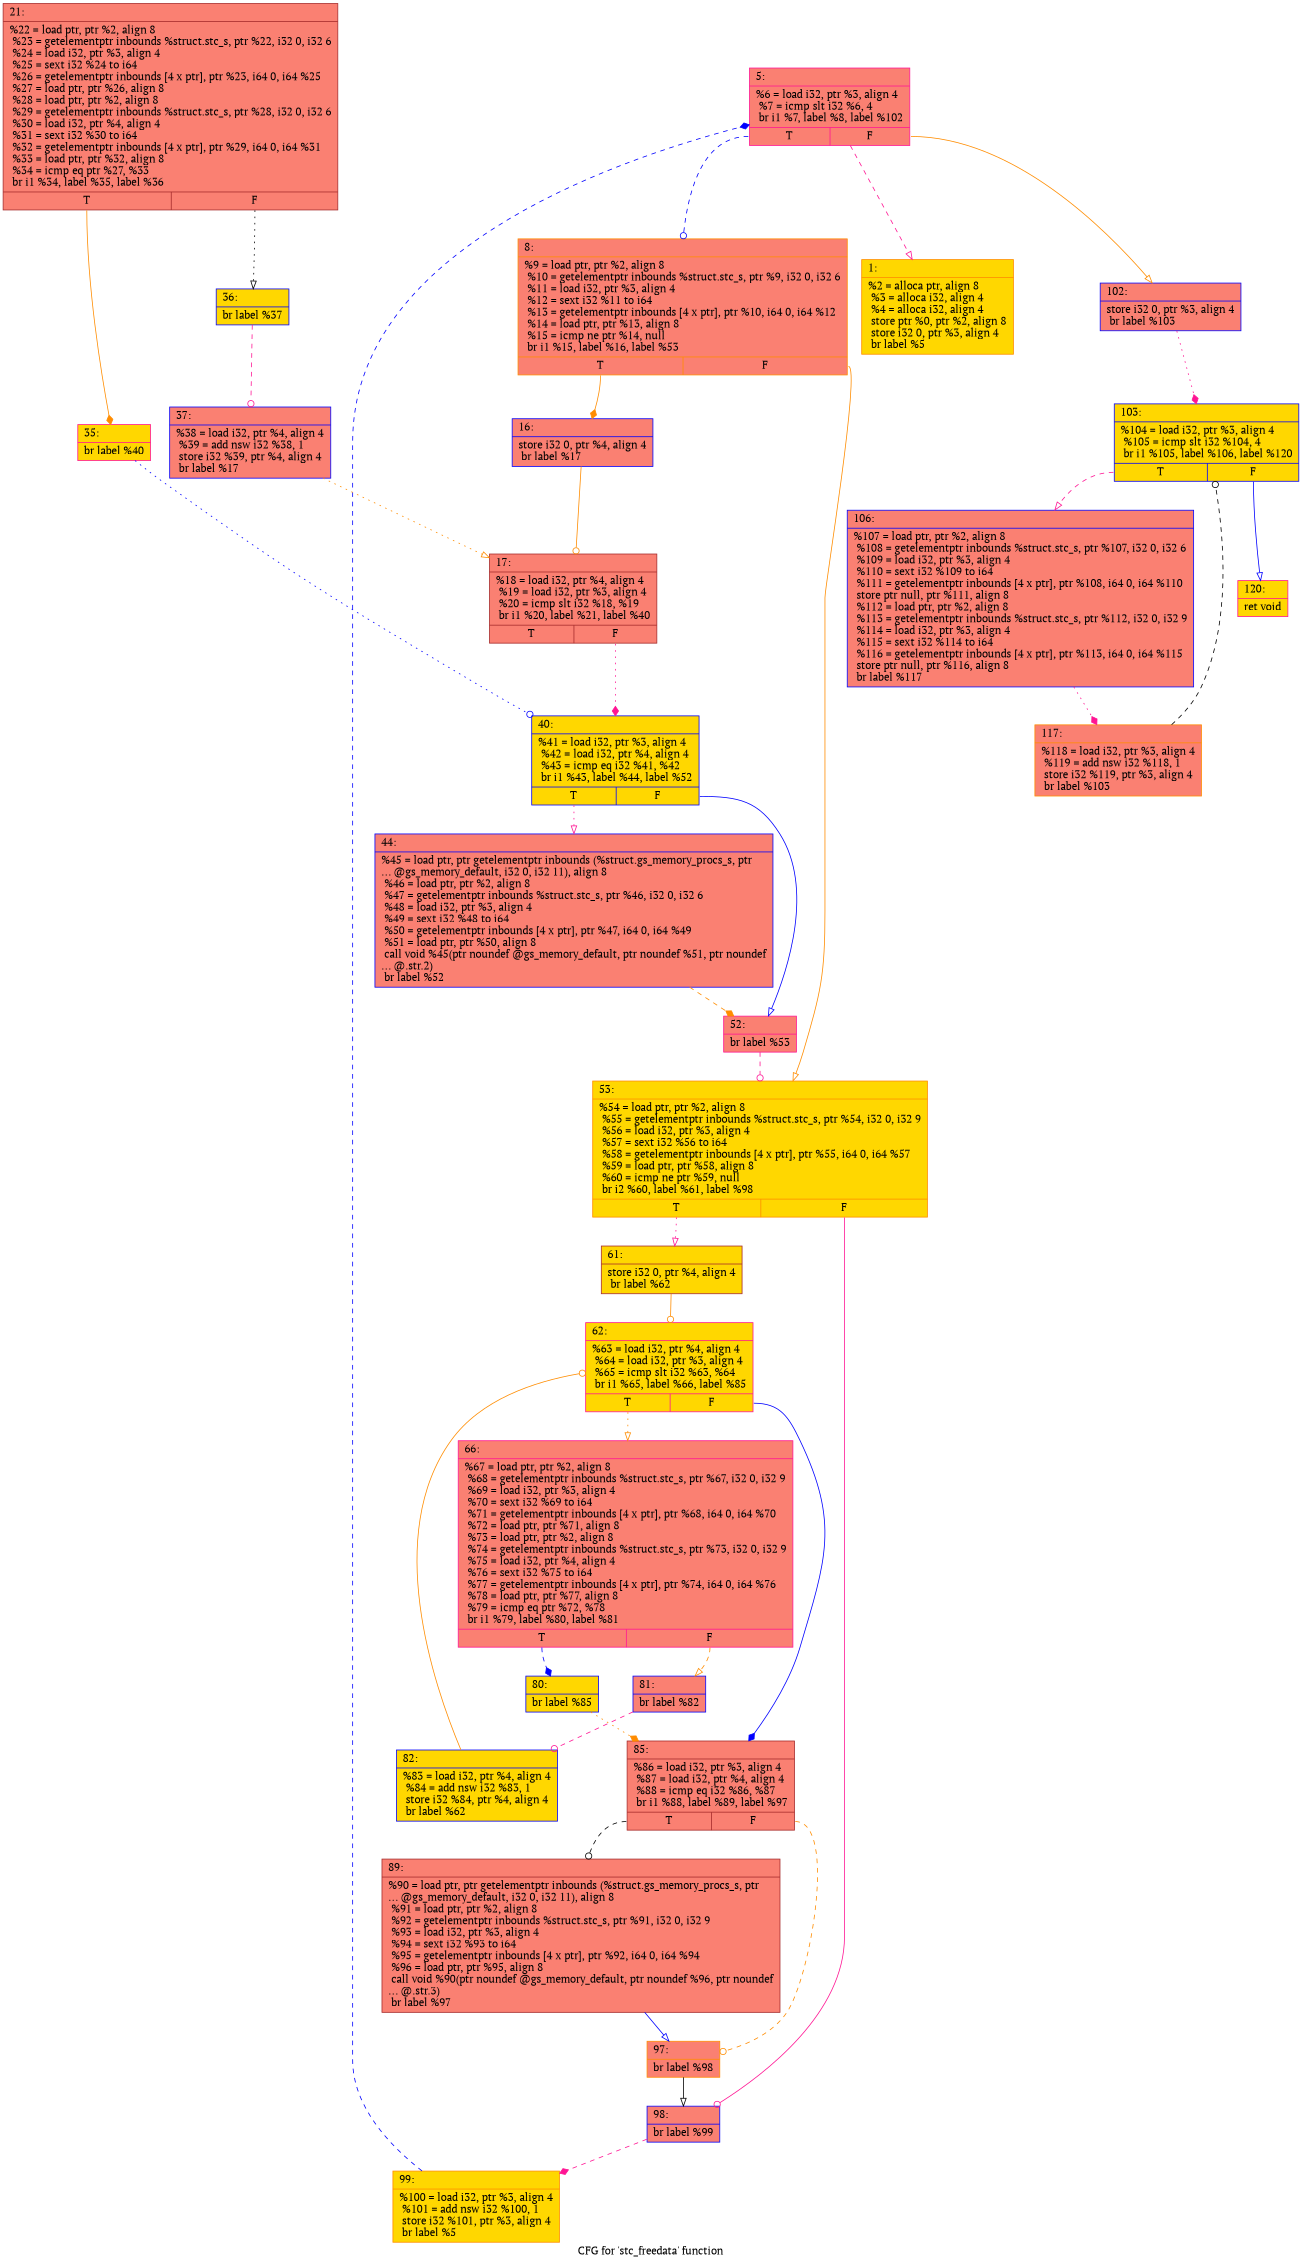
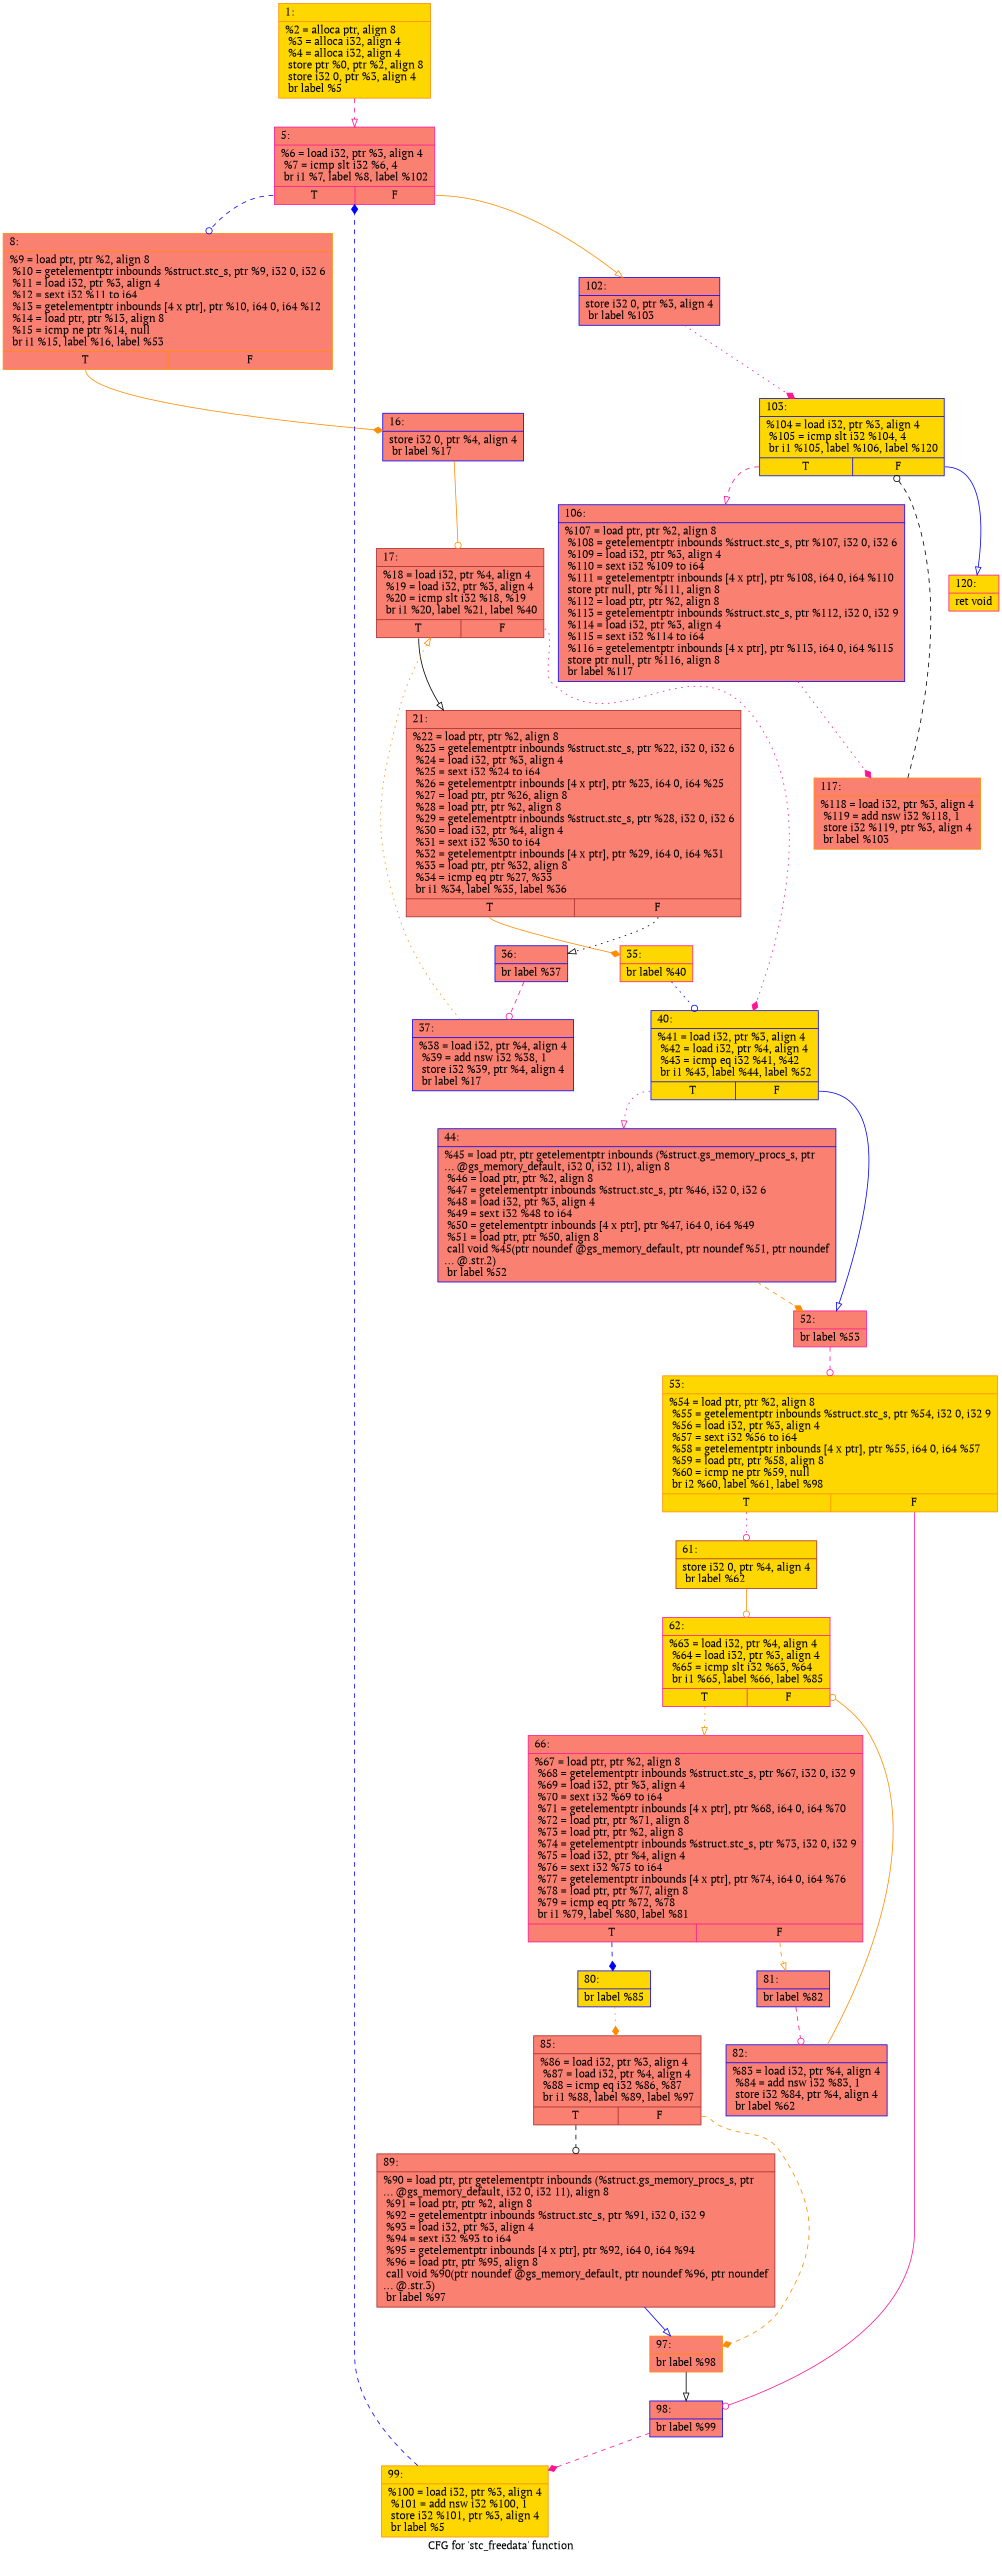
(879, 199) -> (355, 109)
(253, 307) -> (531, 964)
none -> (424, 672)
(825, 721) -> none
(676, 1228) -> (746, 1523)
(823, 1560) -> none
(477, 1786) -> (807, 2080)
(808, 1950) -> (808, 2216)
